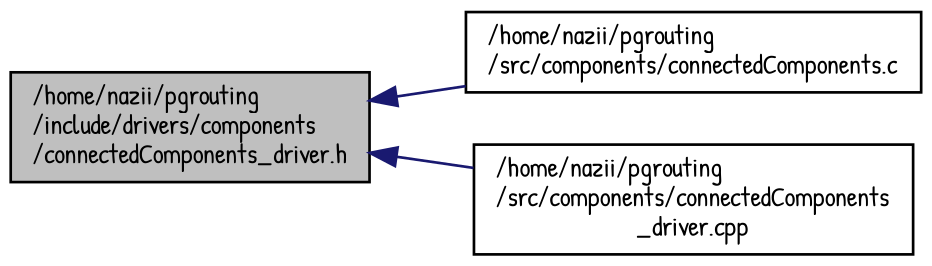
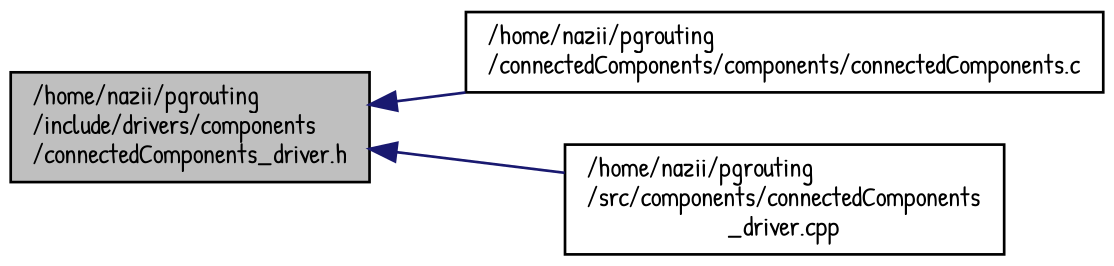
(694, 52) -> (785, 52)
